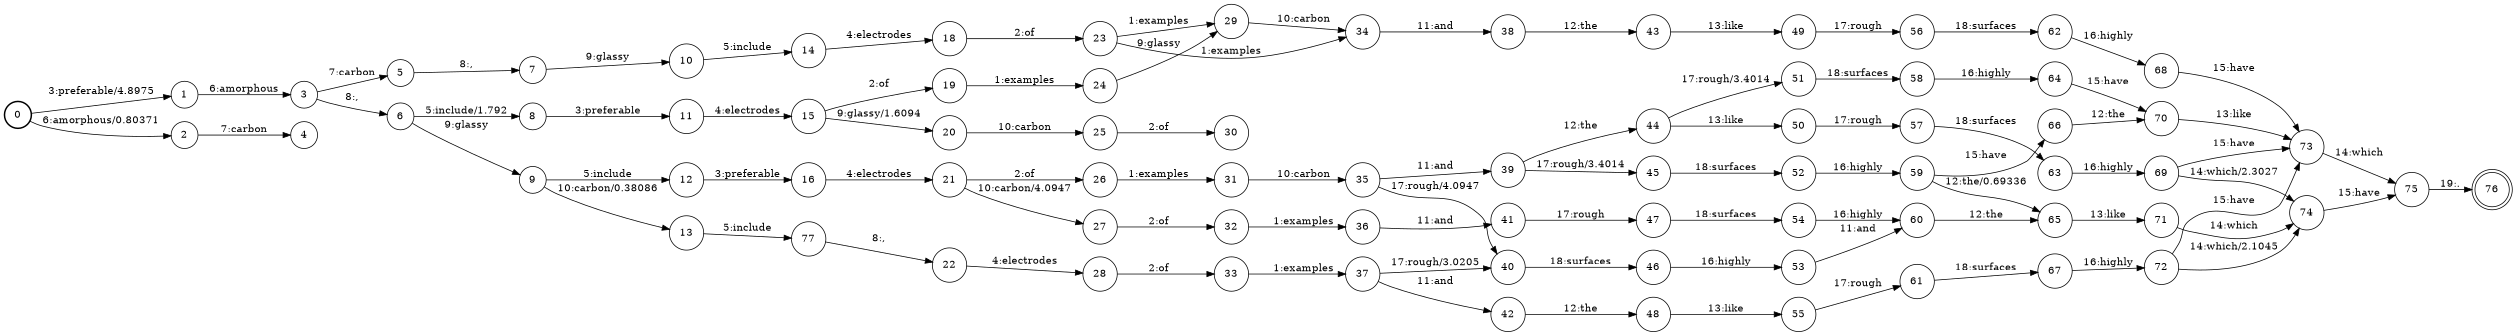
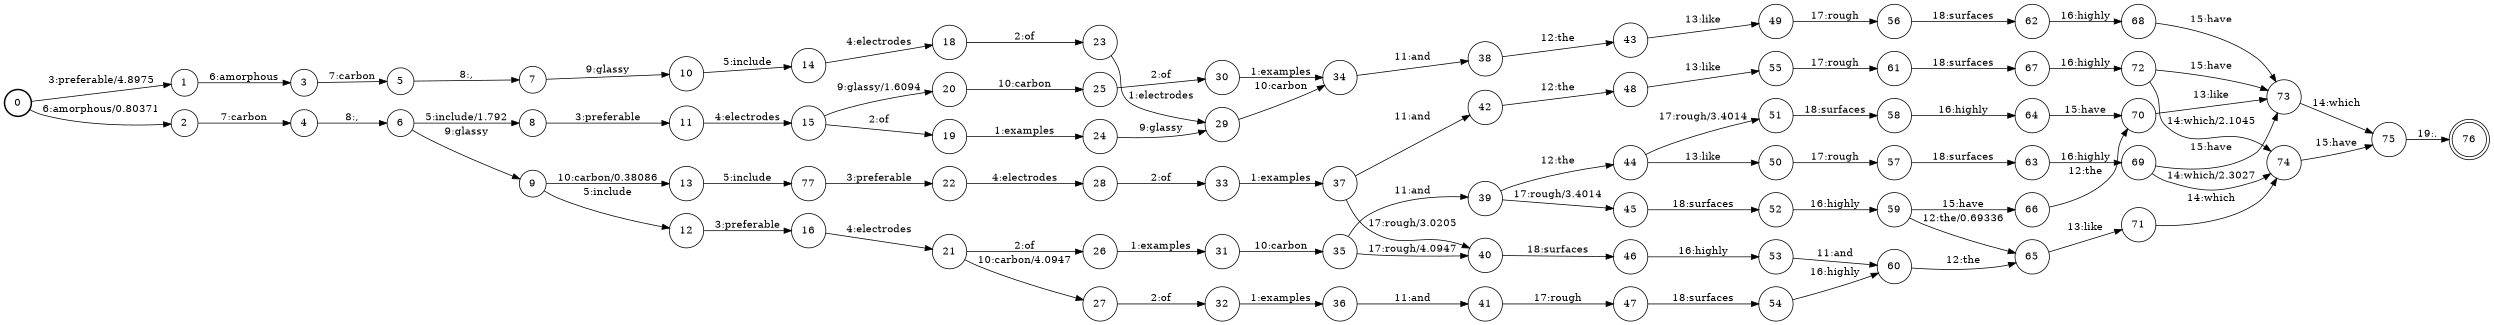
(1159, 21) -> (1161, 96)
(1228, 58) -> (1277, 78)
(348, 107) -> (348, 123)
(879, 239) -> (879, 178)
